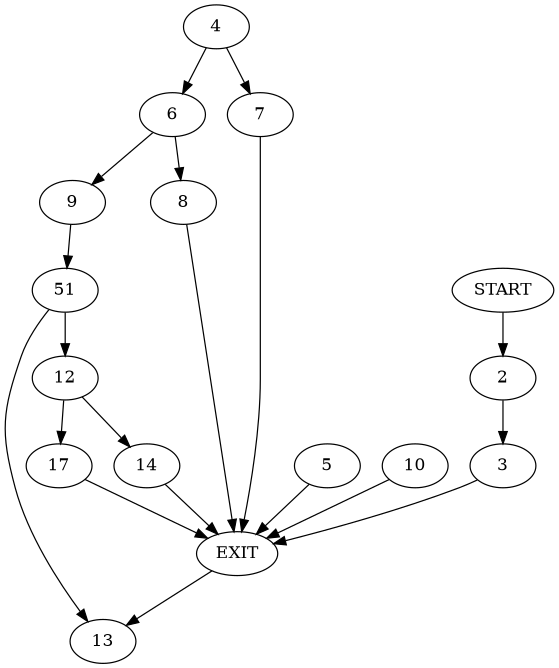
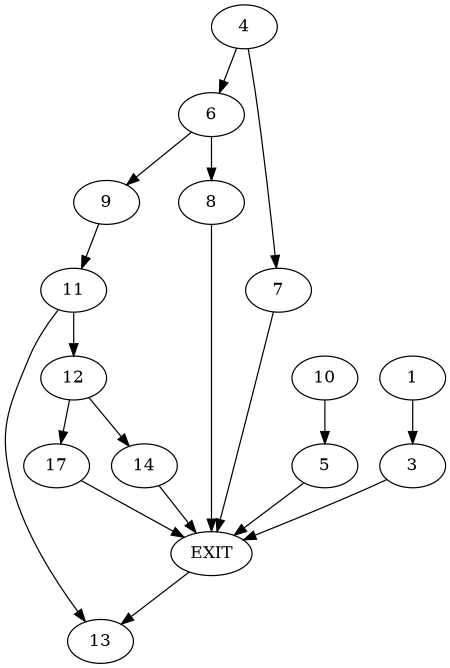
(65, 290) -> (74, 290)
(503, 290) -> none
(503, 378) -> (413, 378)
(333, 506) -> (325, 416)
